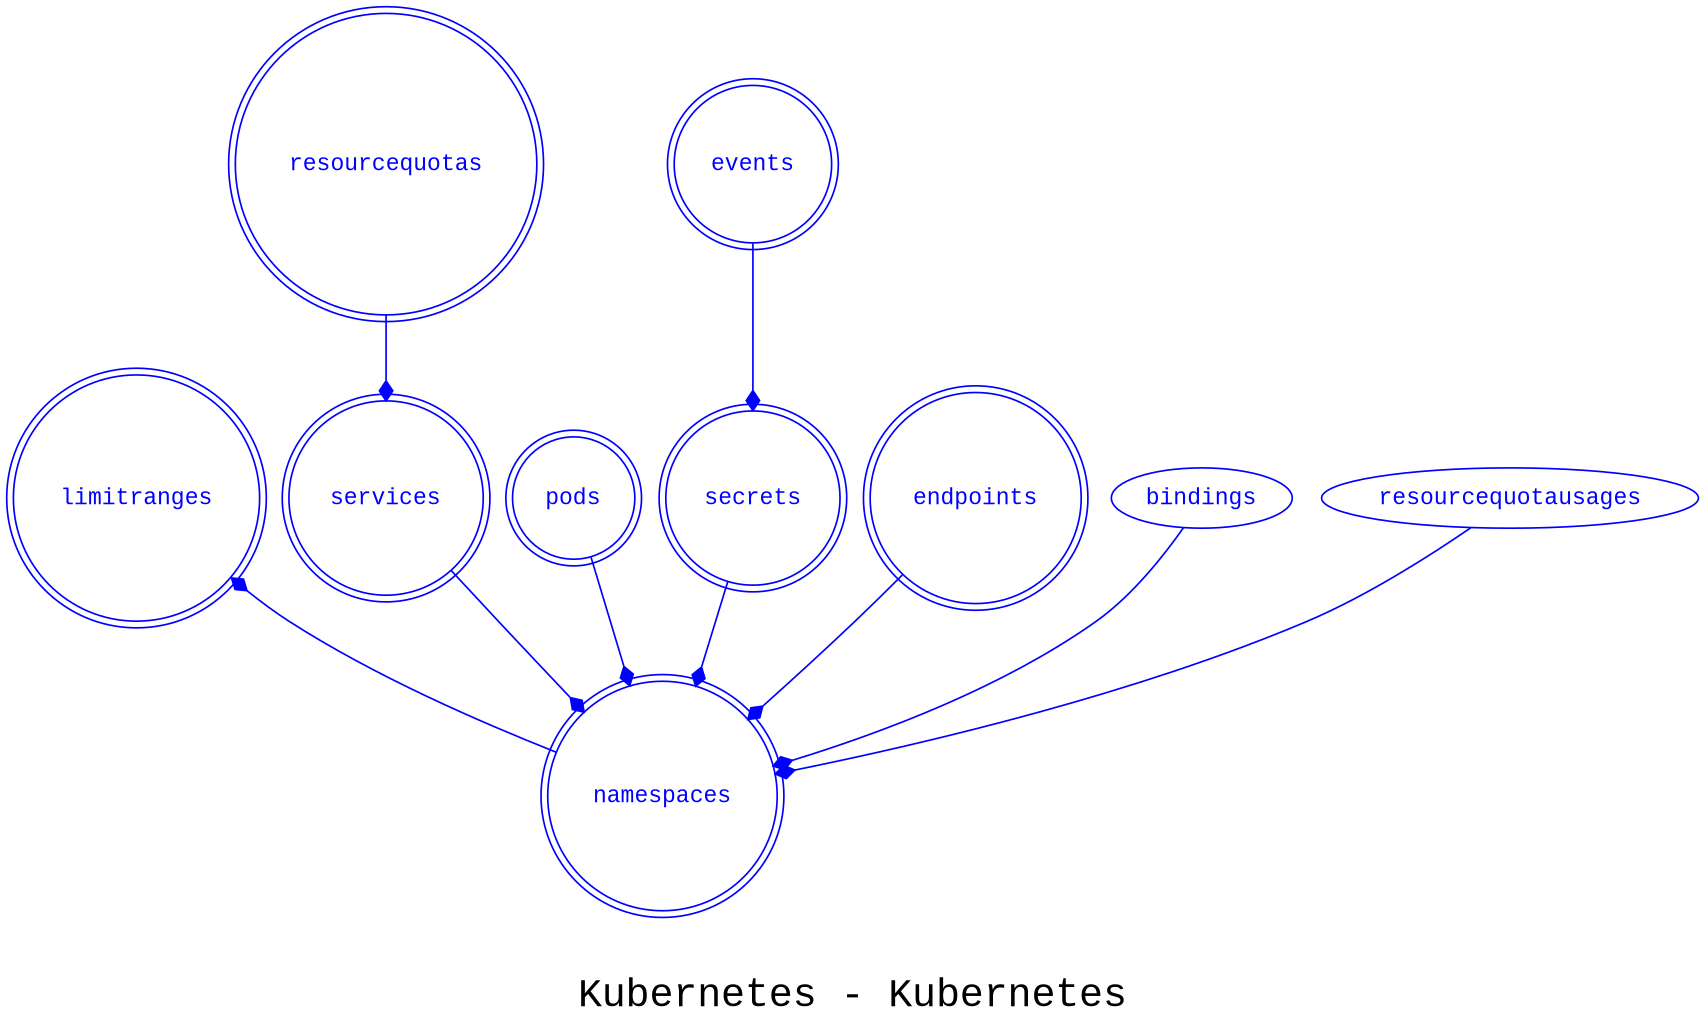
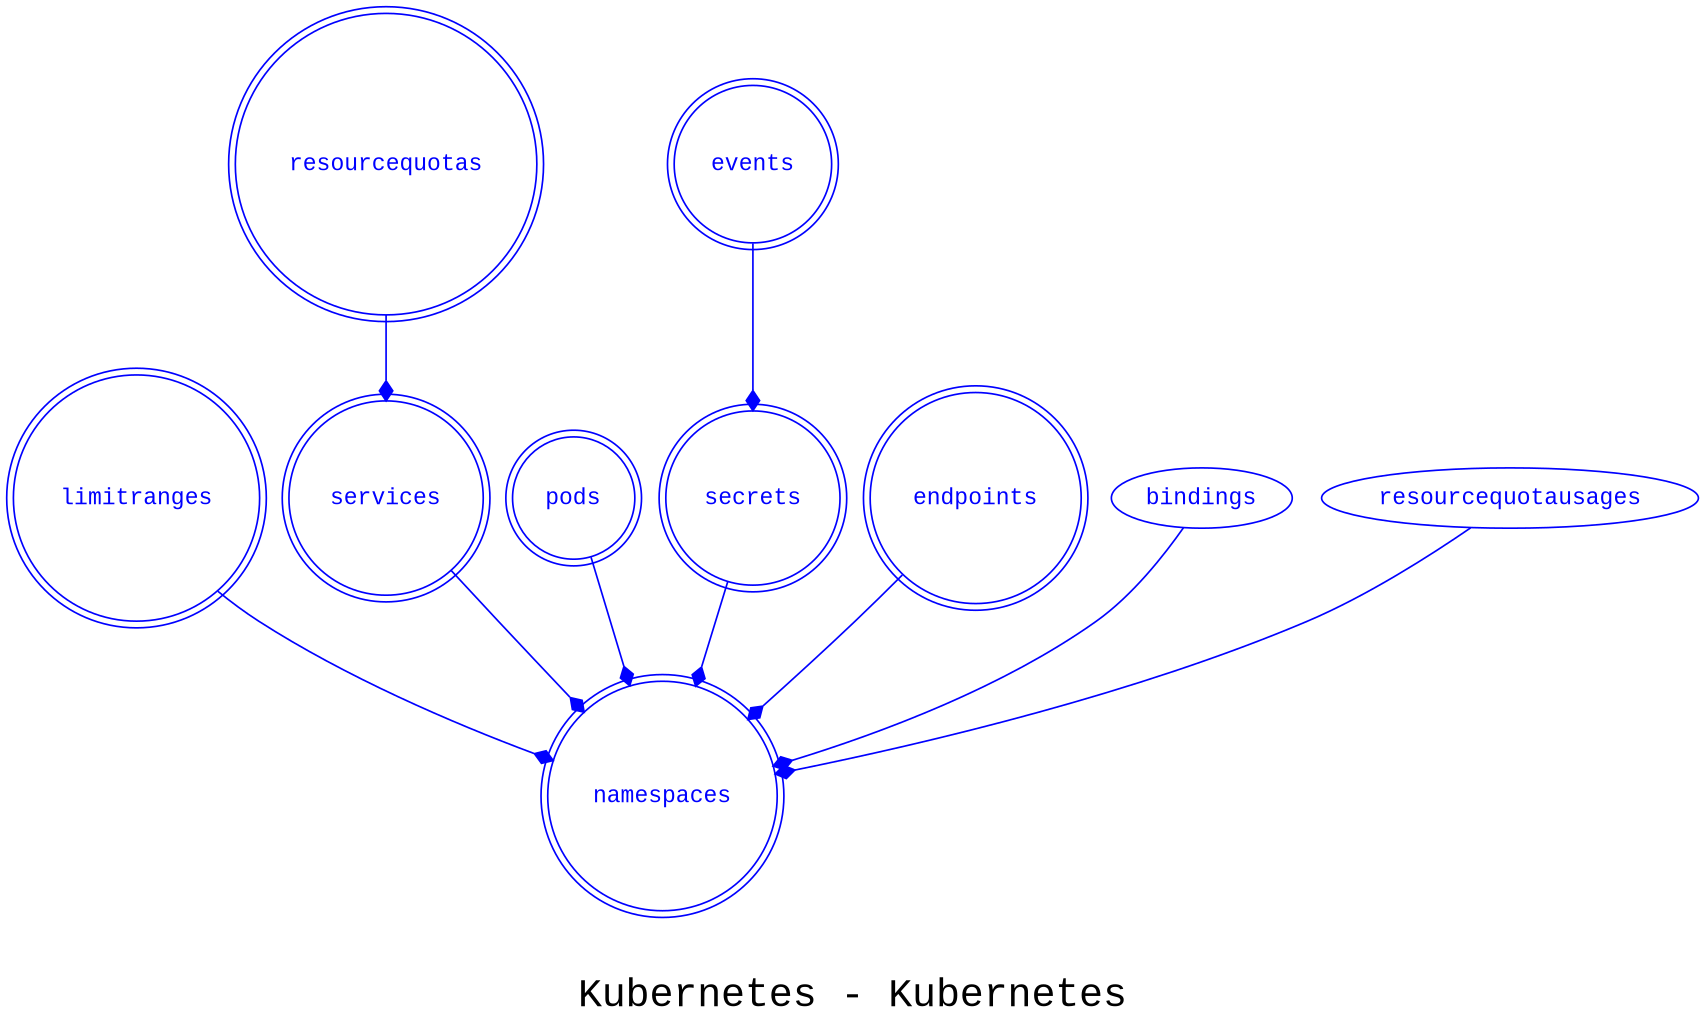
(397, 682) -> (370, 683)
